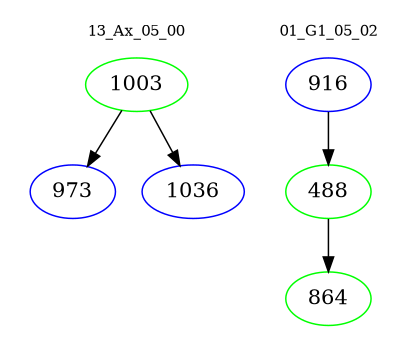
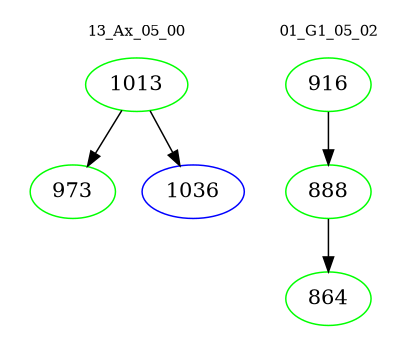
(137, 85) -> (137, 85)
(328, 85) -> (328, 85)
(73, 192) -> (73, 192)
(328, 192) -> (328, 192)
